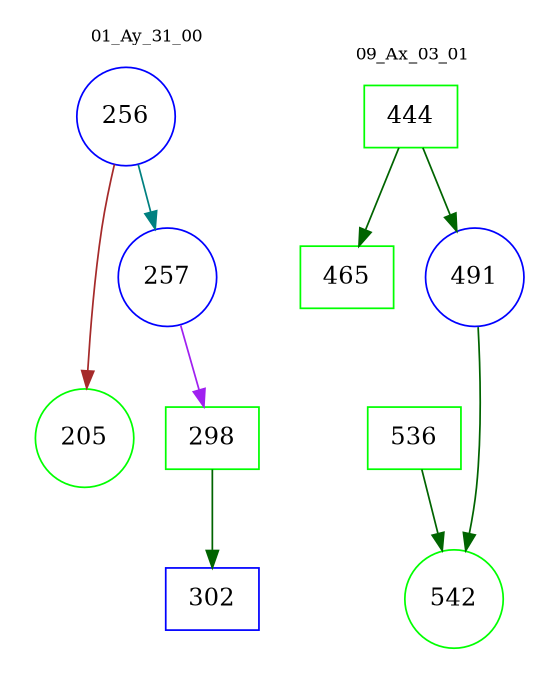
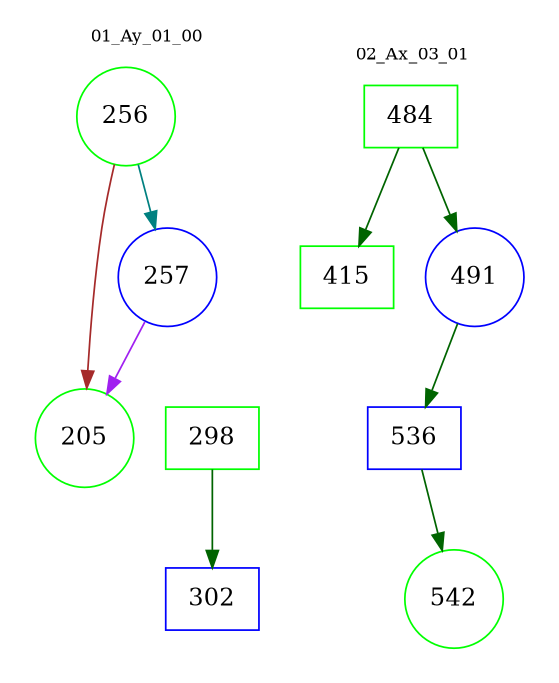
(147, 37) -> (147, 37)
(413, 55) -> (413, 55)
(126, 117) -> (126, 117)
(411, 117) -> (411, 117)
(347, 277) -> (347, 277)
(190, 358) -> (130, 350)
(480, 431) -> (445, 357)
(414, 438) -> (414, 438)
